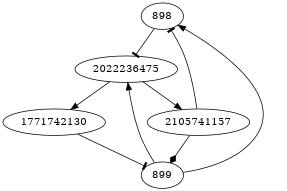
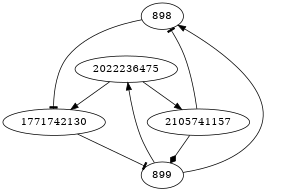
(146, 41) -> (80, 45)
